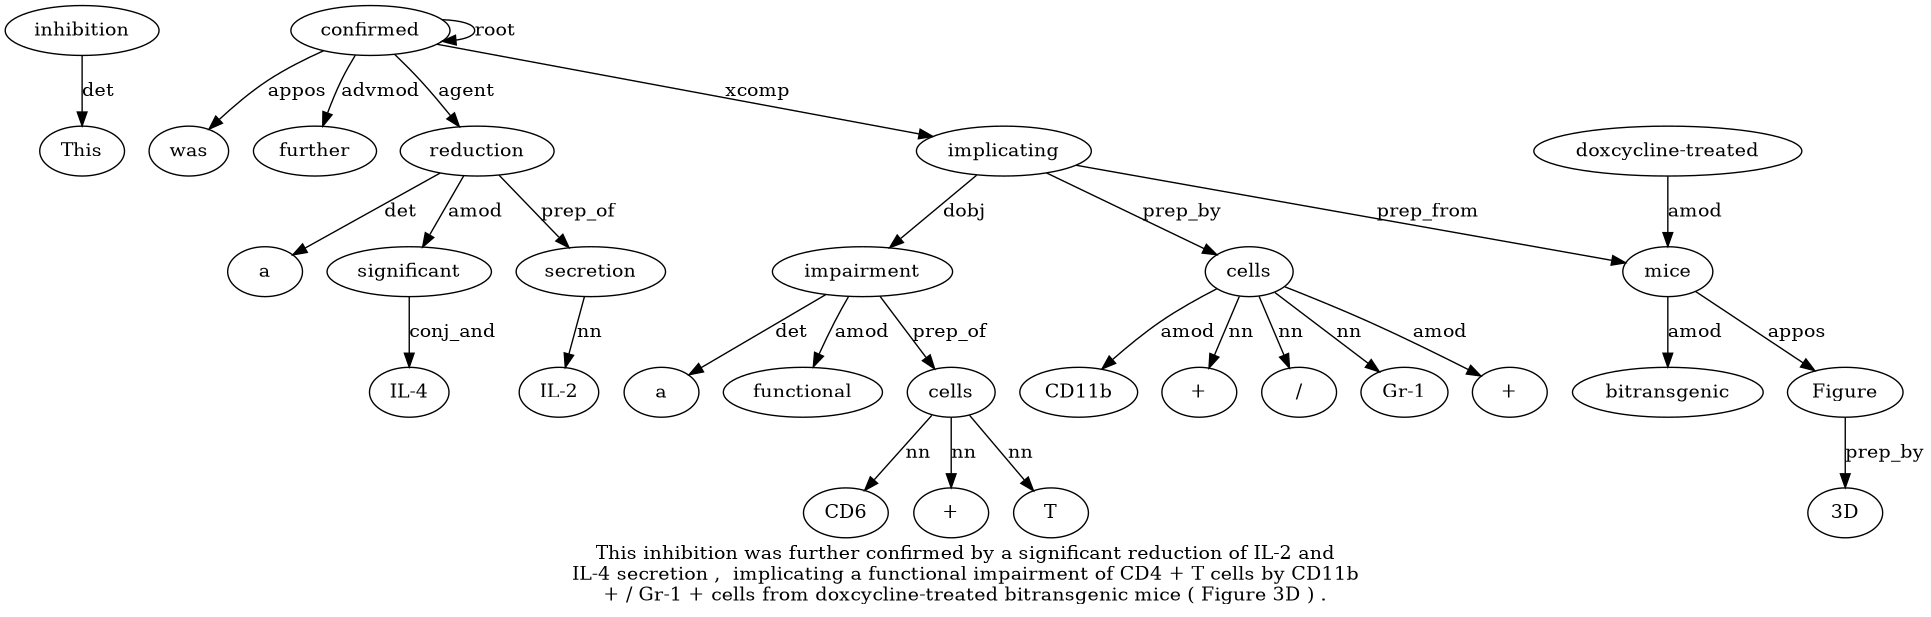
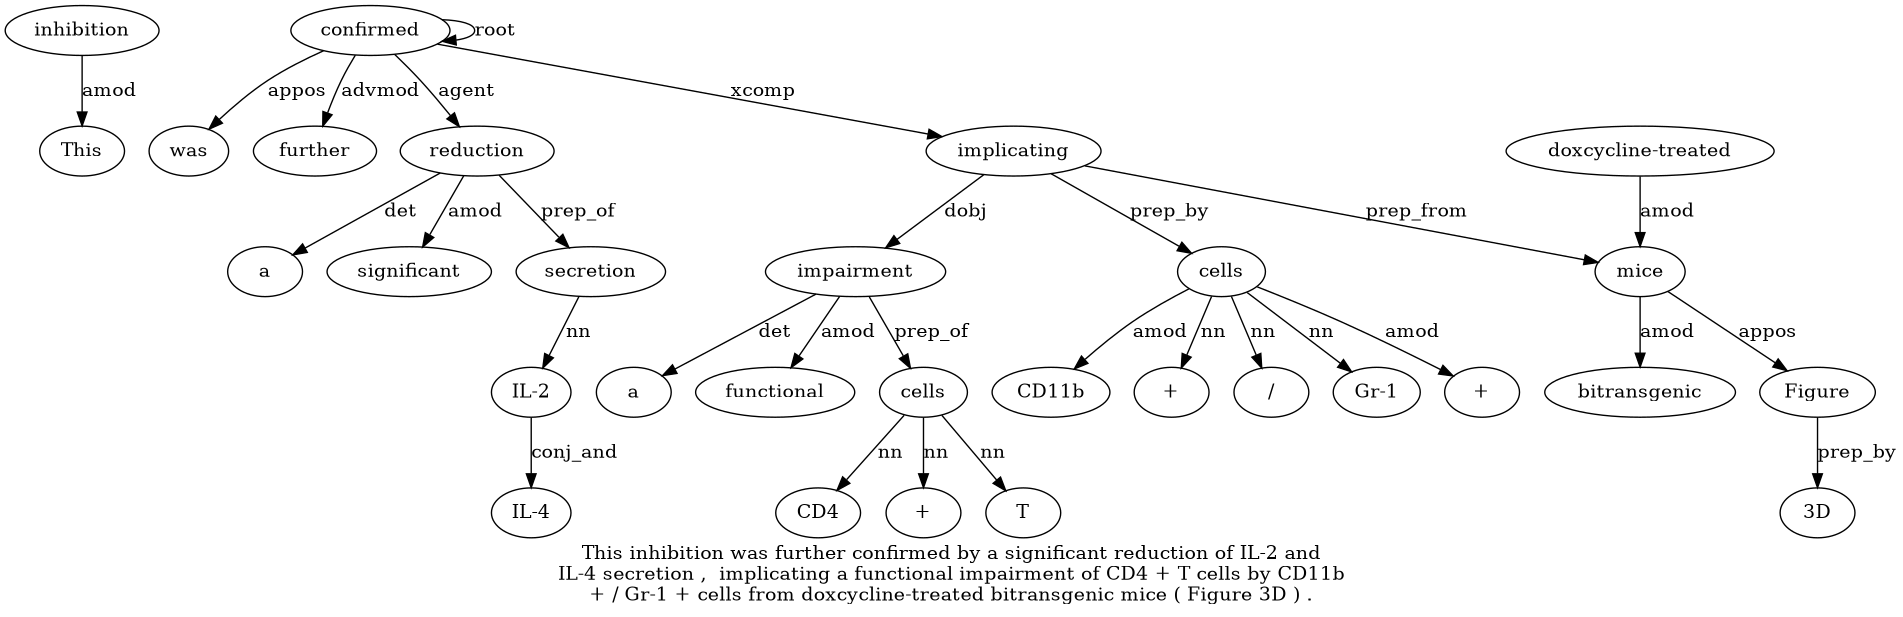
(99, 91) -> (110, 91)
(409, 325) -> (531, 446)
(846, 513) -> (818, 513)
